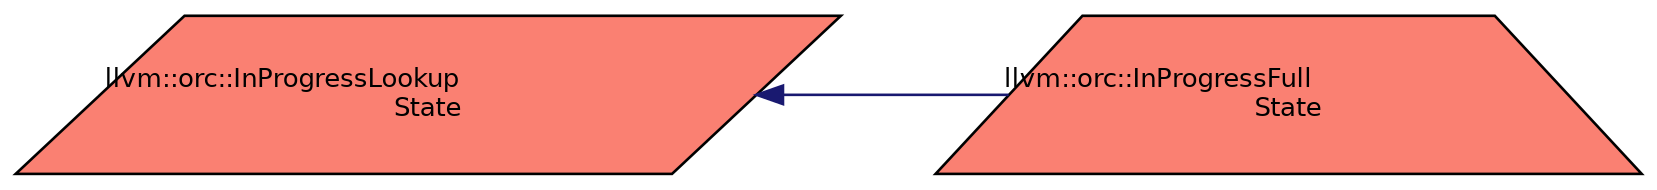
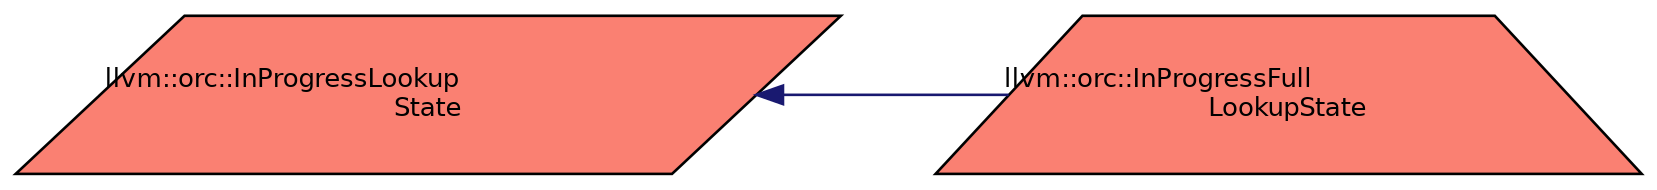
(1289, 95) -> (1289, 95)
